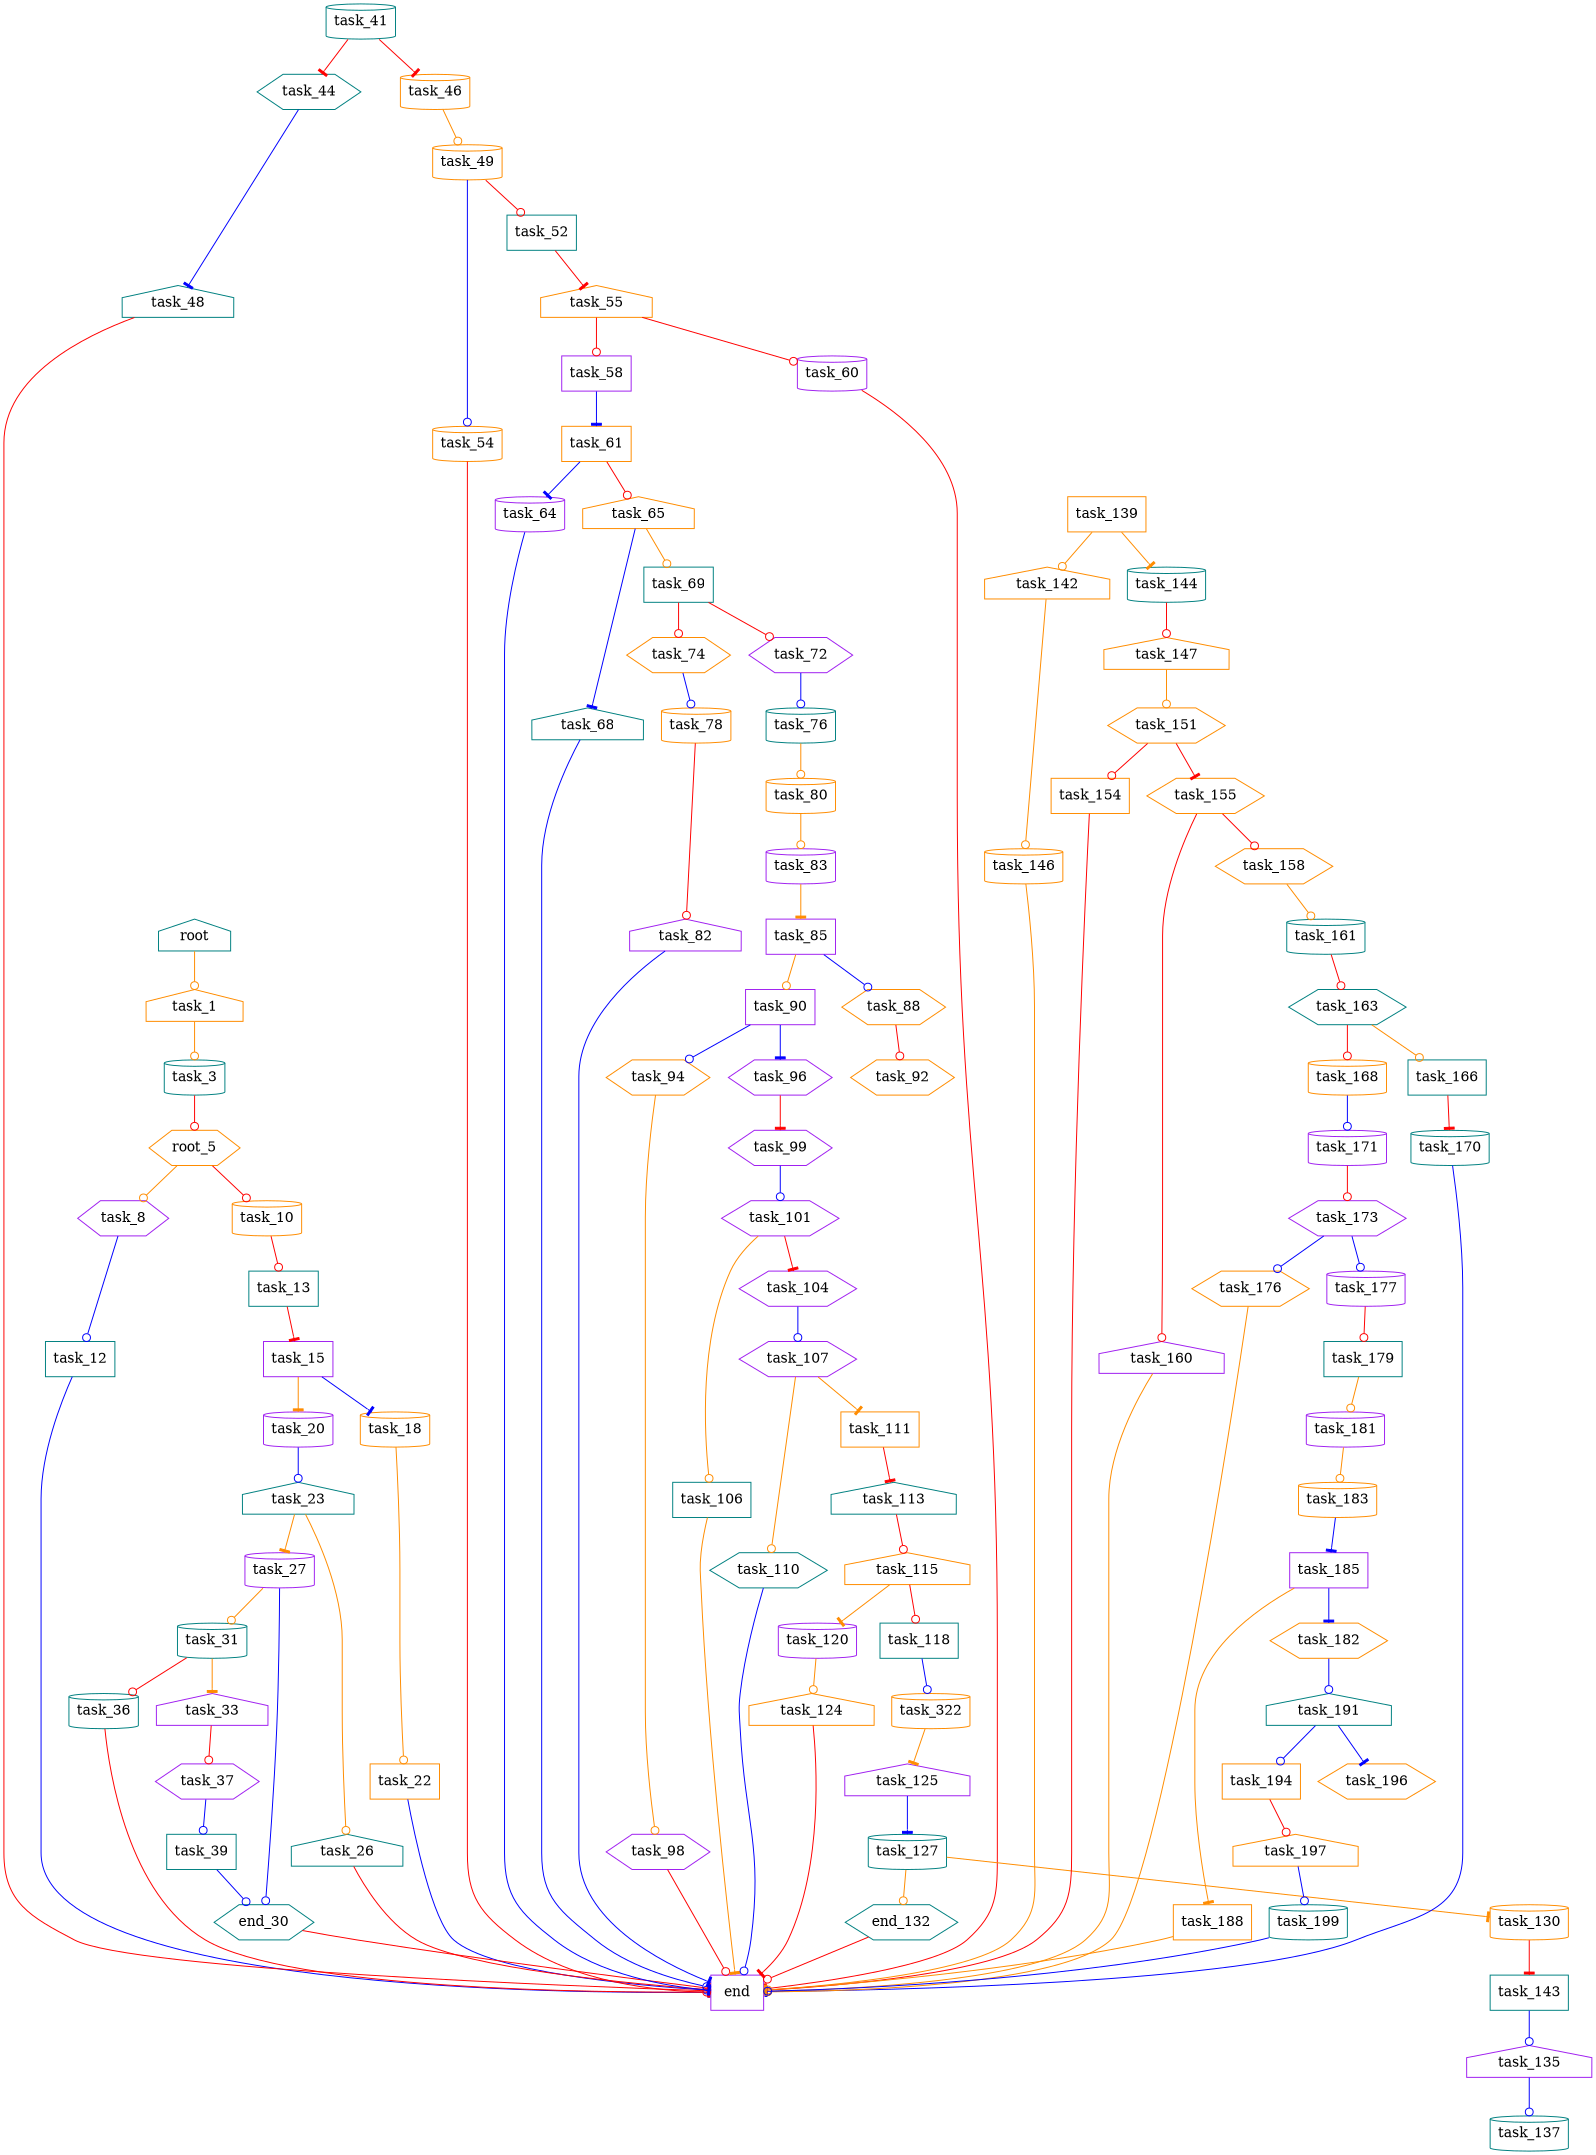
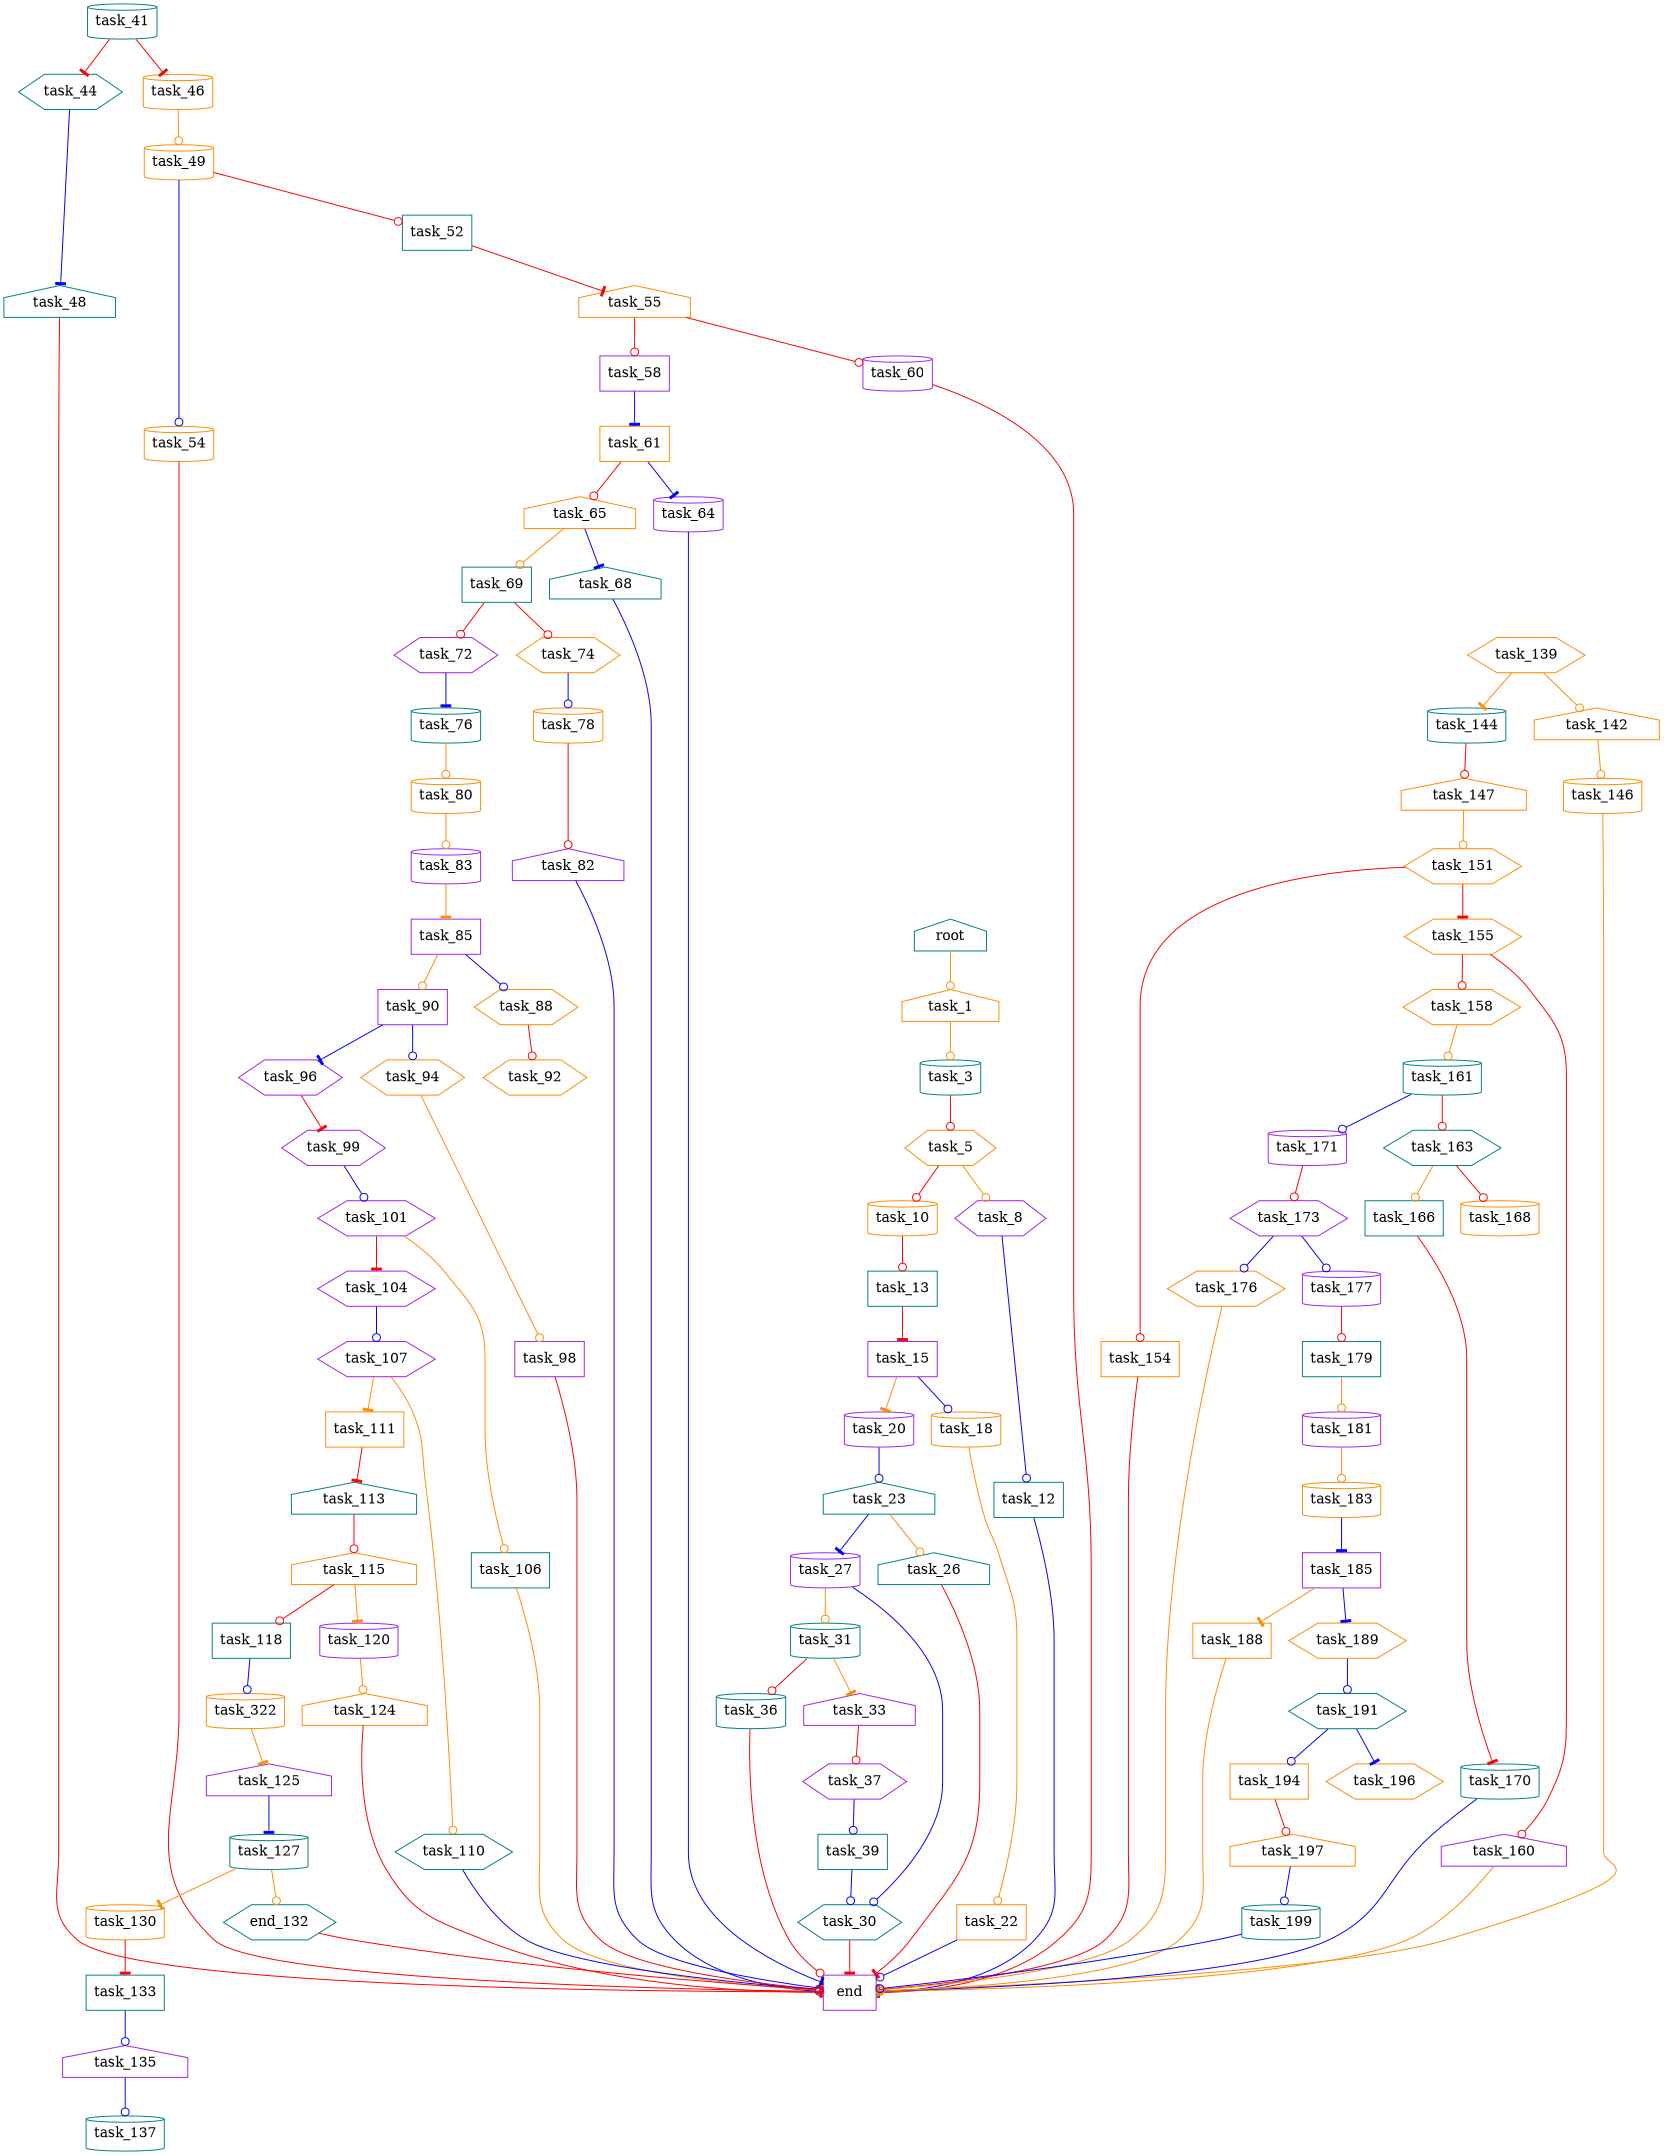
(1107, 514) -> (1526, 655)
(801, 686) -> (446, 688)
(1347, 1109) -> (1378, 1111)
(195, 1148) -> (950, 1148)
(345, 1393) -> (932, 1391)
(290, 1531) -> (855, 1532)
(1329, 1641) -> (1347, 1641)
(1329, 1711) -> (1347, 1711)
(658, 1852) -> (550, 1359)
(264, 1922) -> (850, 1922)
(1529, 1993) -> (125, 1993)
